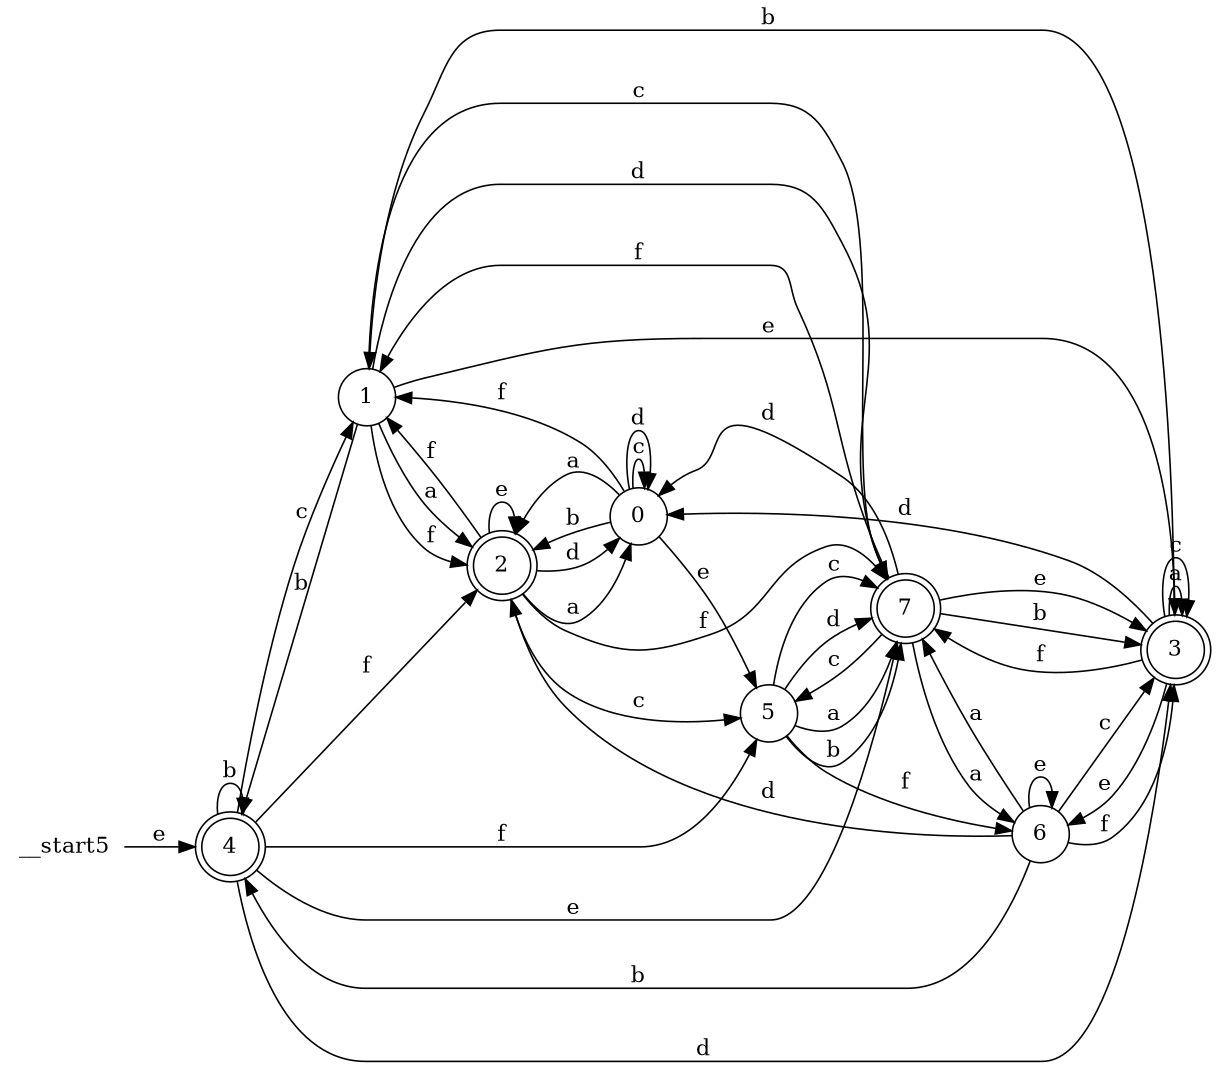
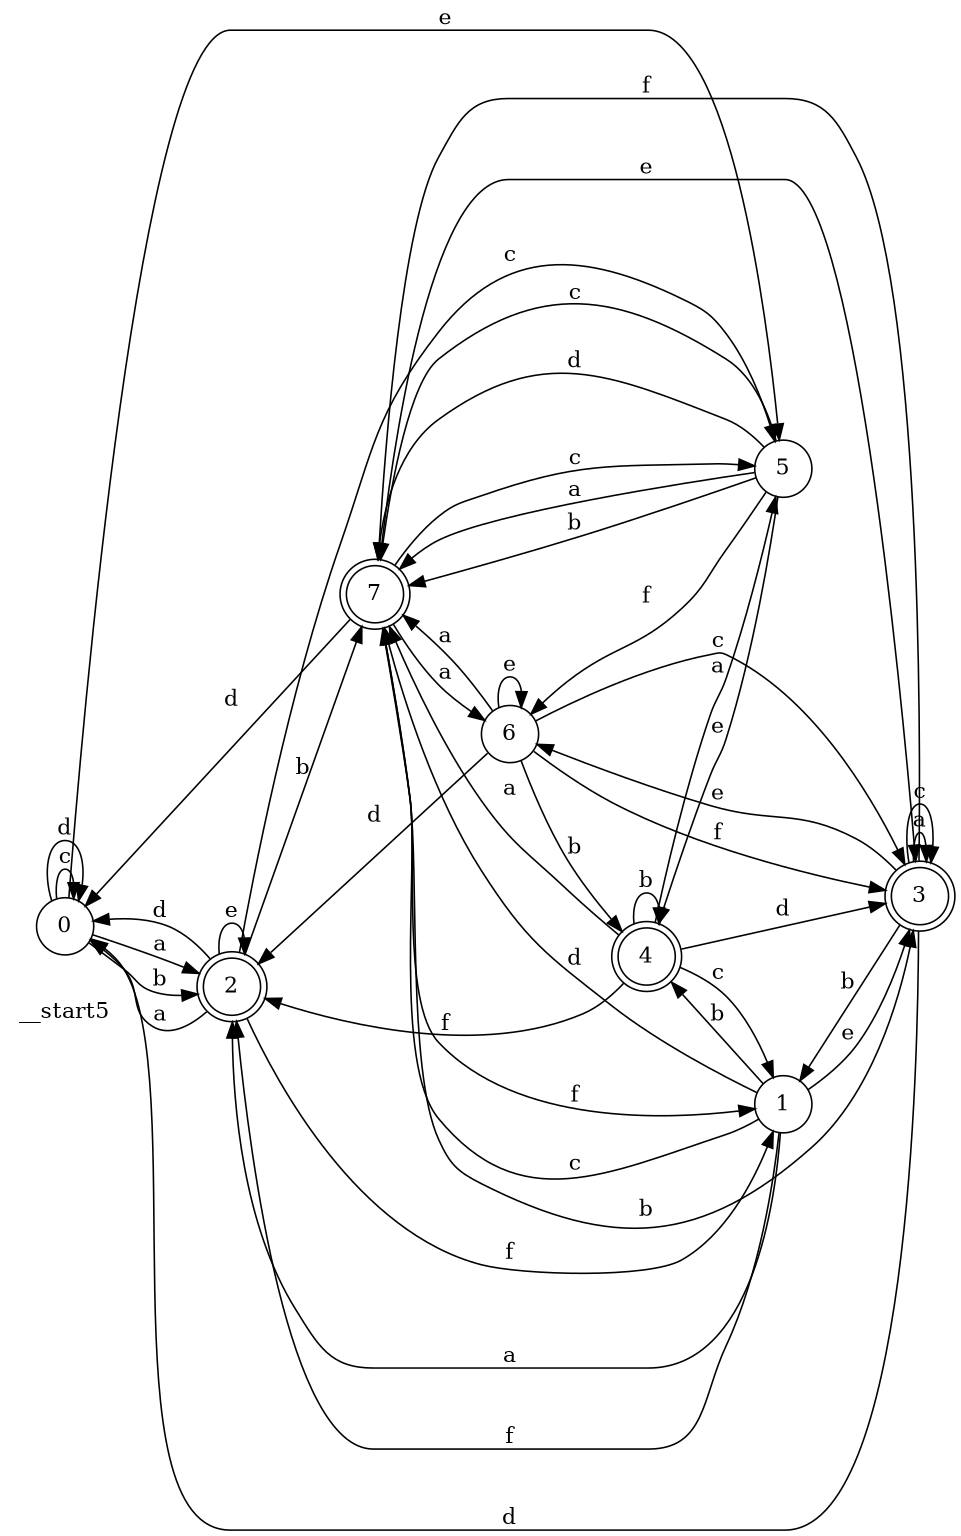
(530, 420) -> none
(704, 622) -> (303, 768)
(502, 835) -> (718, 667)
(151, 847) -> (736, 707)
(574, 908) -> (510, 789)
